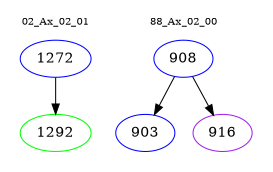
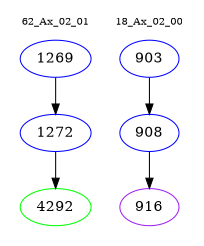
(56, 22) -> (56, 22)
(184, 22) -> (149, 22)
none -> (56, 59)
(167, 91) -> (149, 91)
(56, 133) -> (56, 207)
